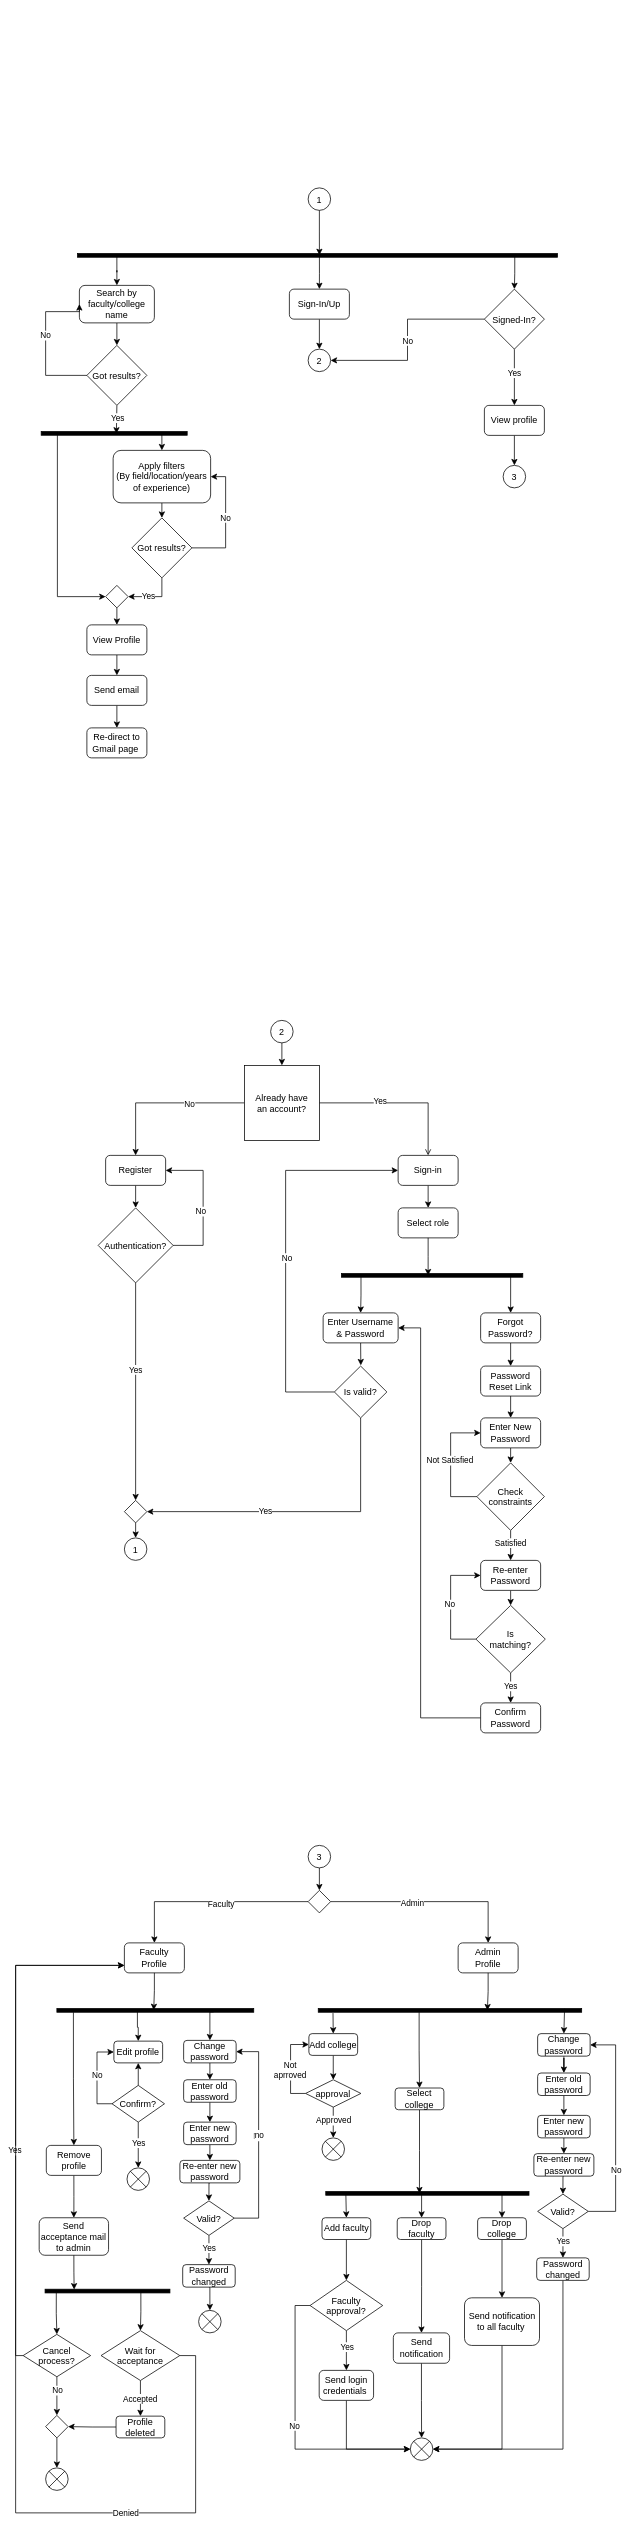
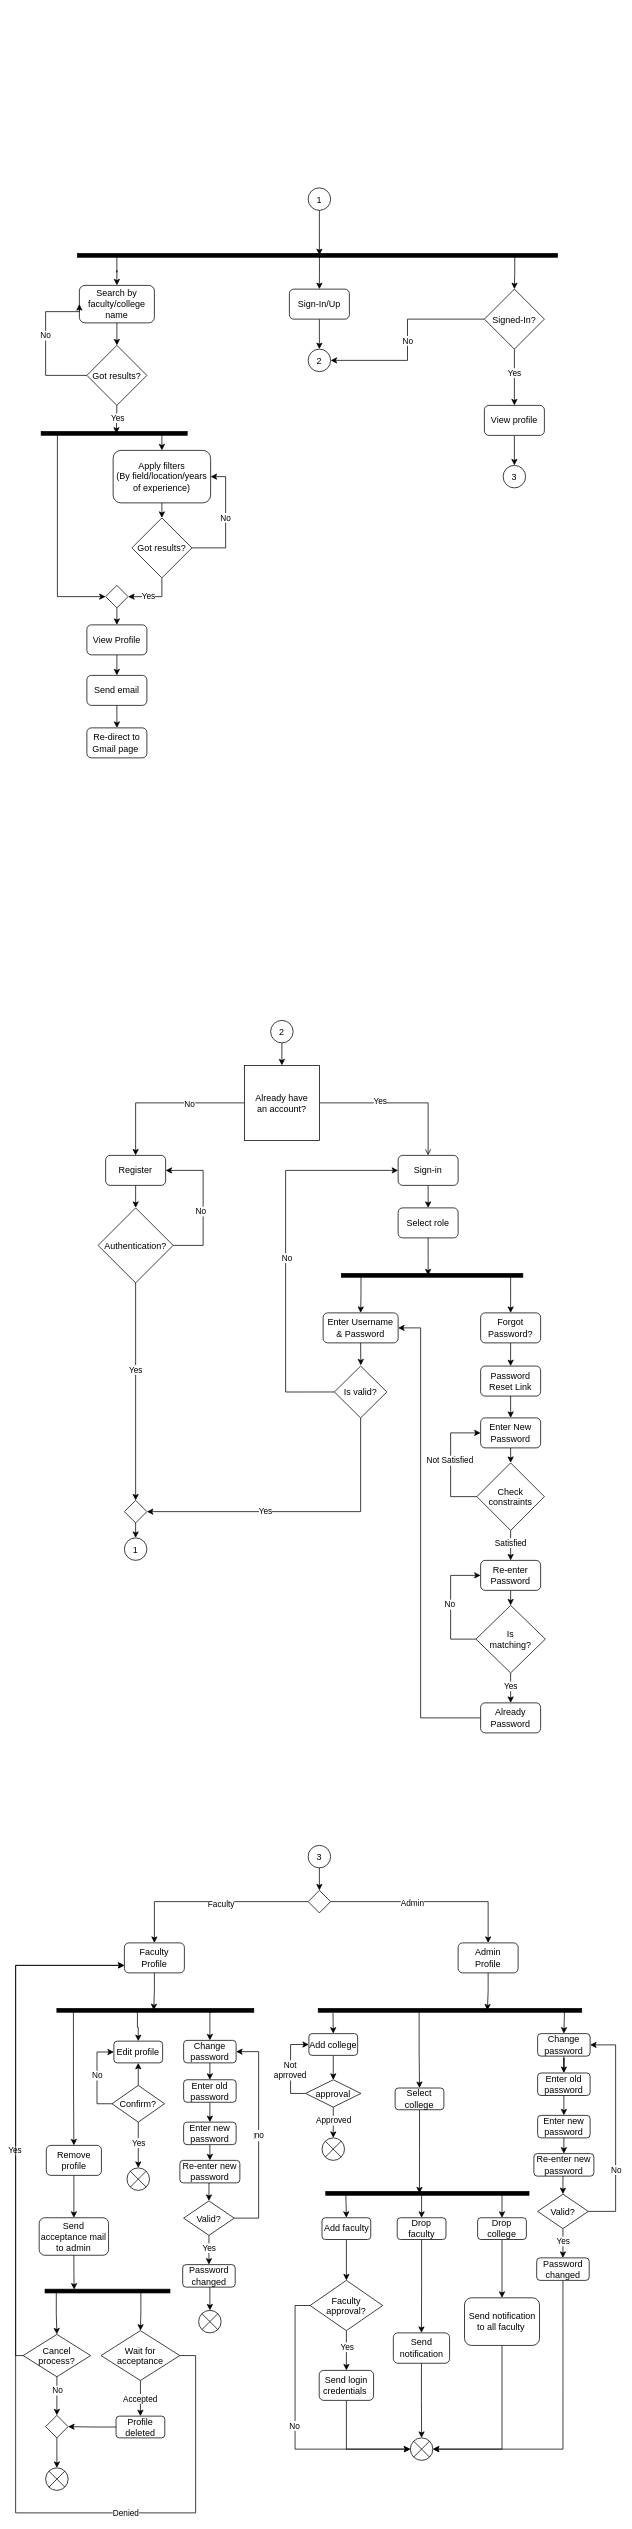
(510, 1718) -> (510, 1718)
